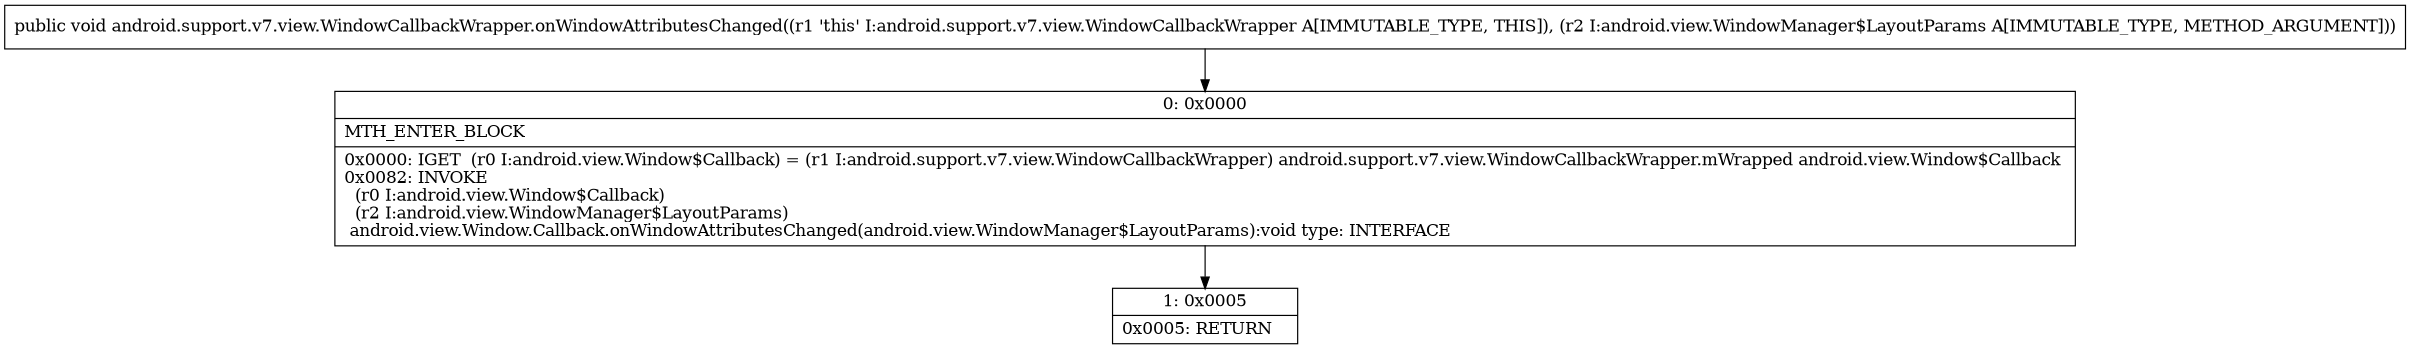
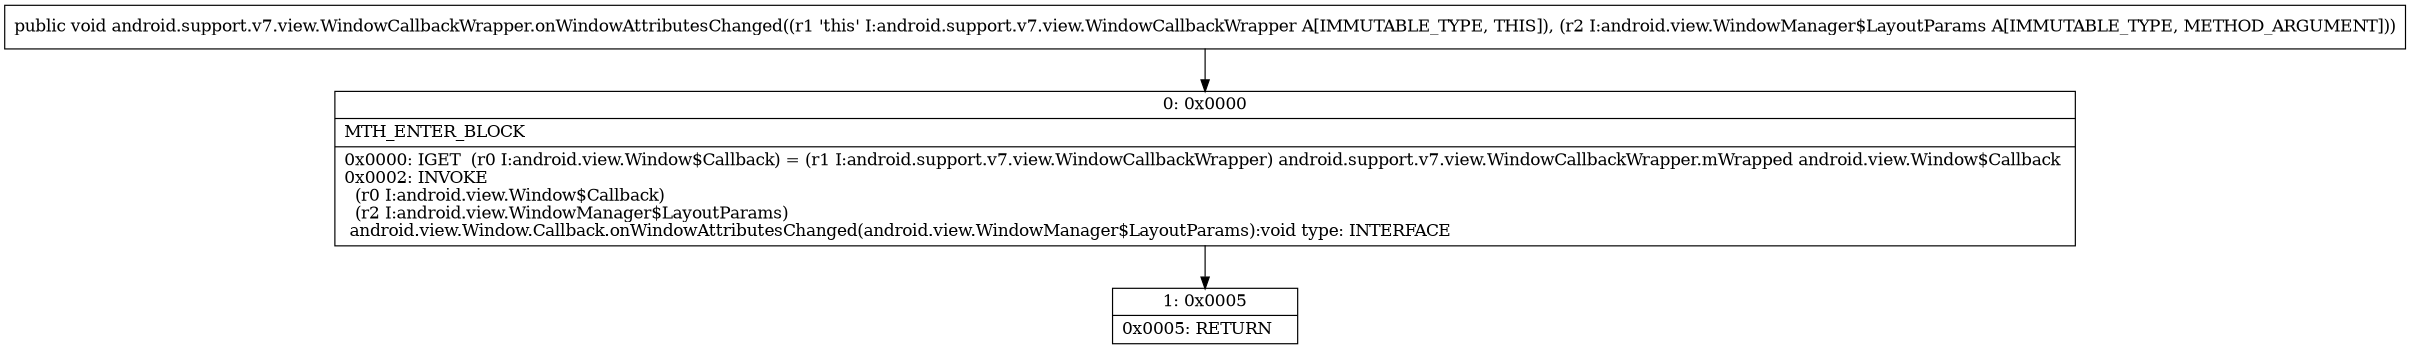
(422, 178) -> (422, 178)
